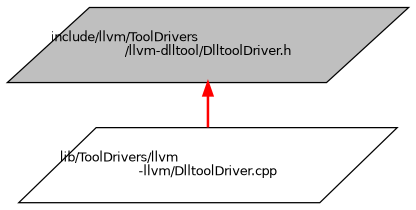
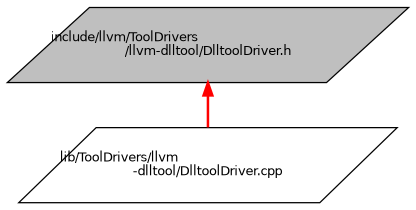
(208, 165) -> (208, 165)
